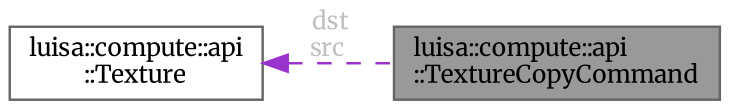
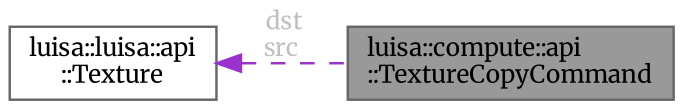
(136, 63) -> (113, 63)
